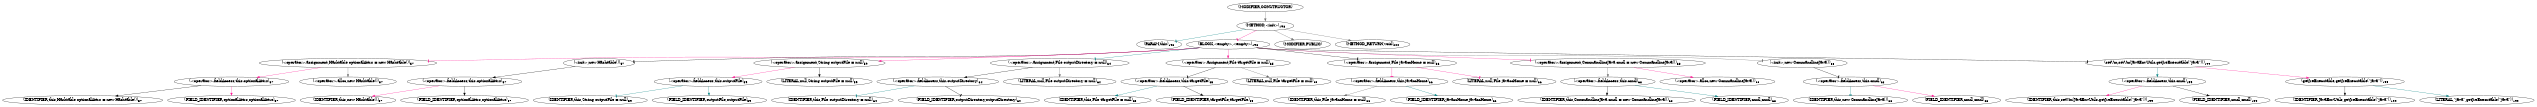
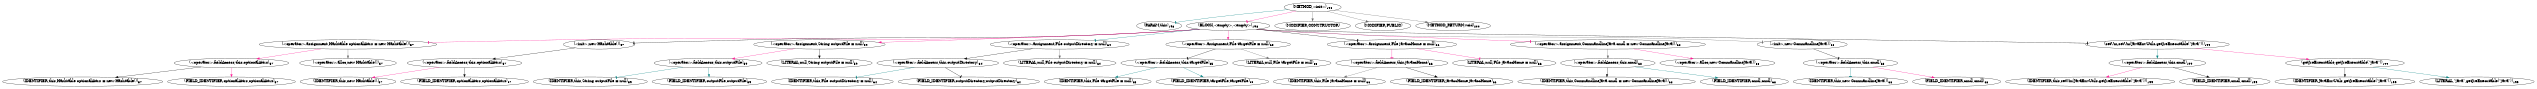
(1265, 15) -> (1313, 15)
(1192, 90) -> (1192, 72)
(1420, 91) -> (1420, 72)
